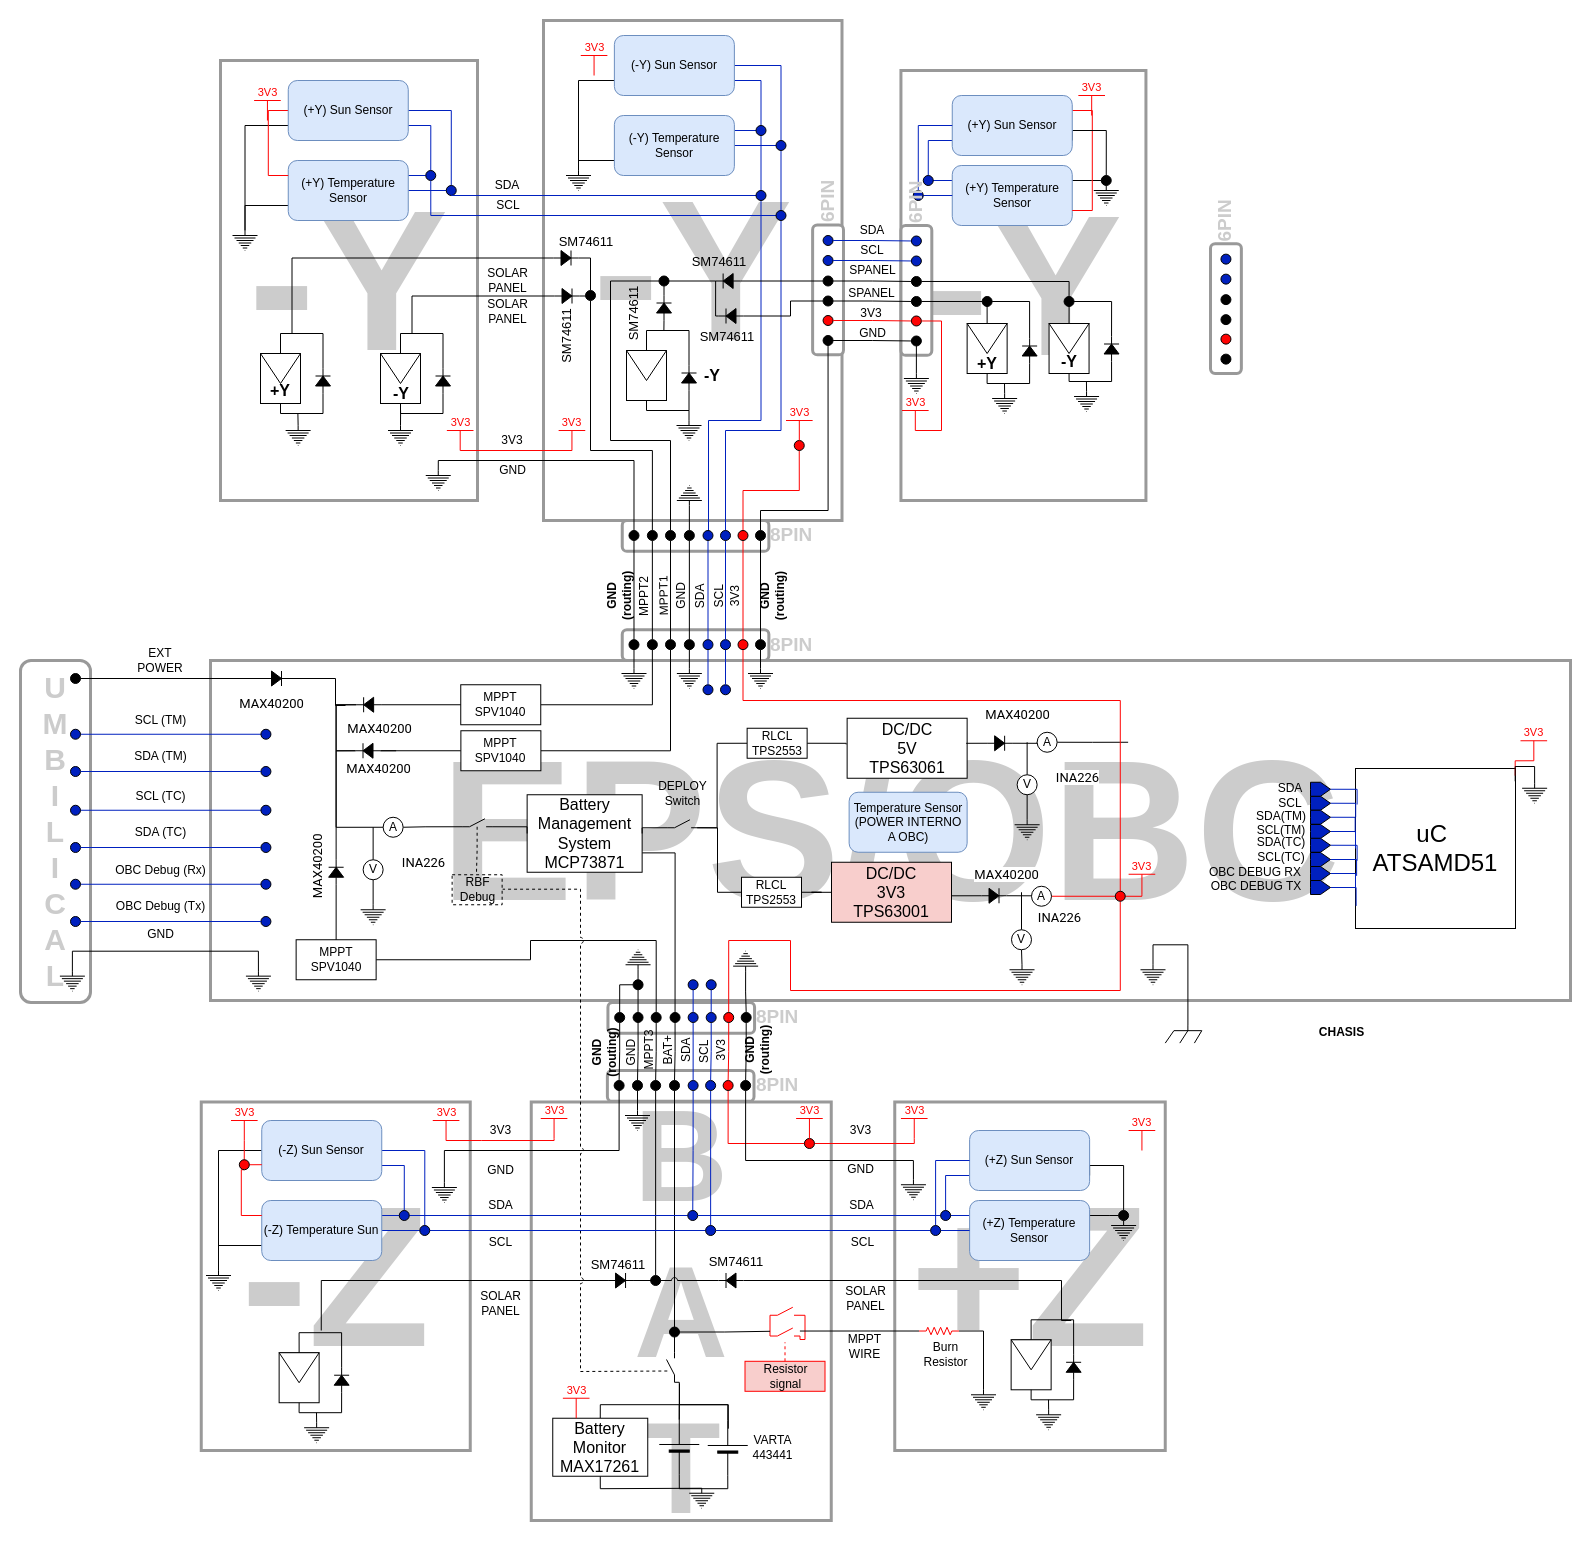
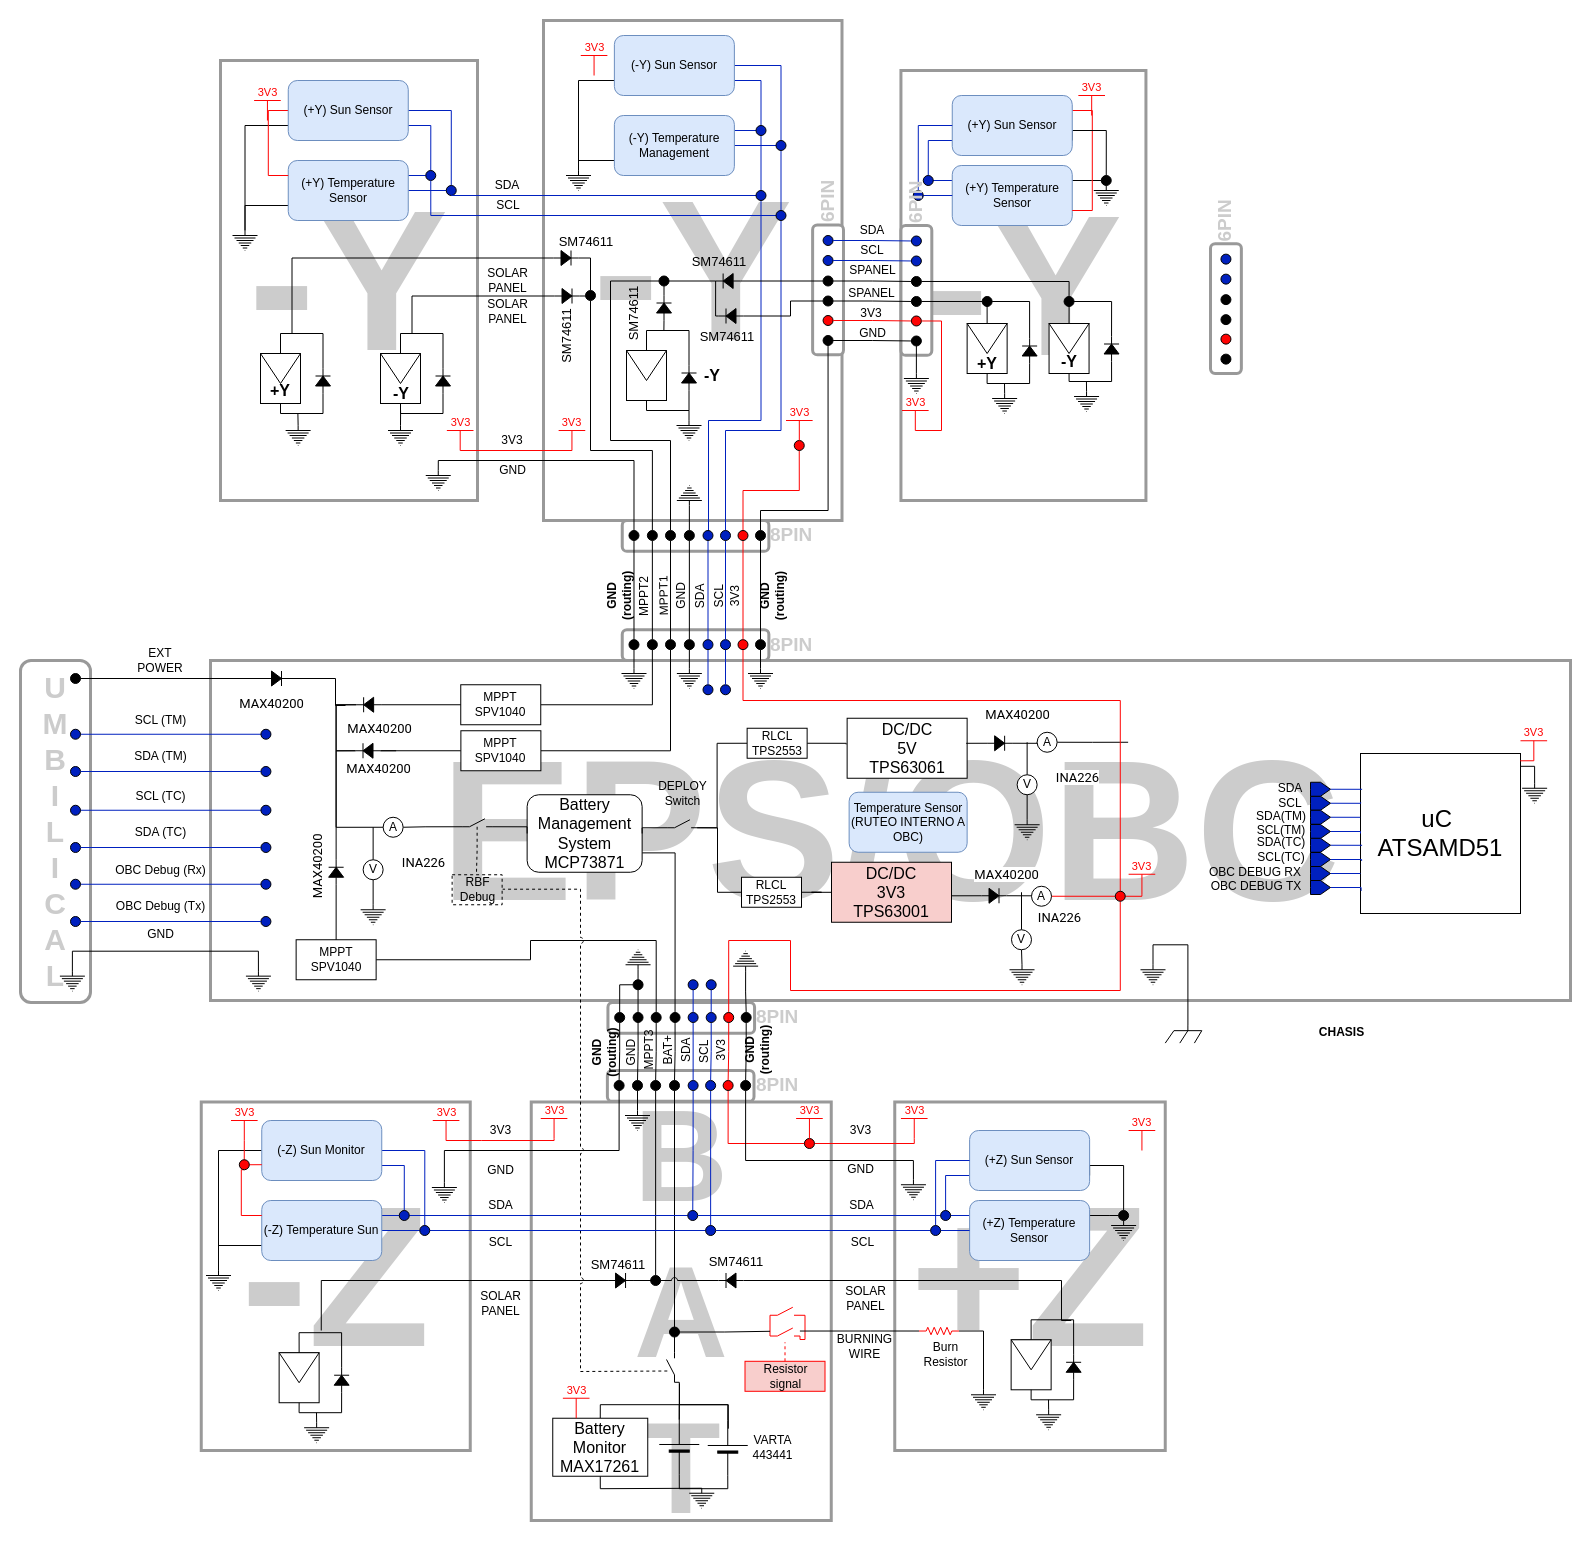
(675, 146) -> (675, 146)
(909, 823) -> (909, 823)
(585, 834) -> (585, 834)
(1436, 849) -> (1441, 834)
(322, 1151) -> (322, 1151)
(865, 1347) -> (865, 1347)
